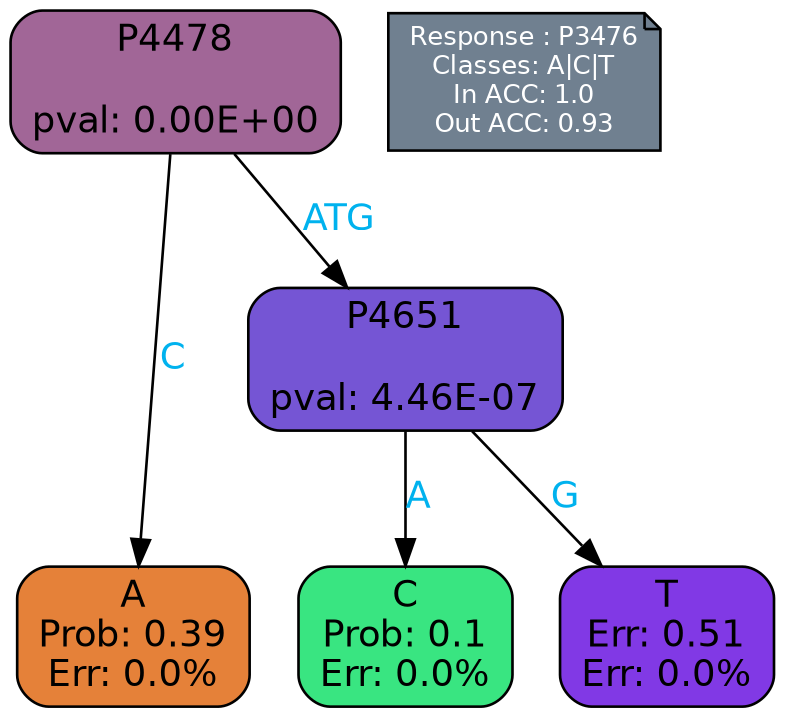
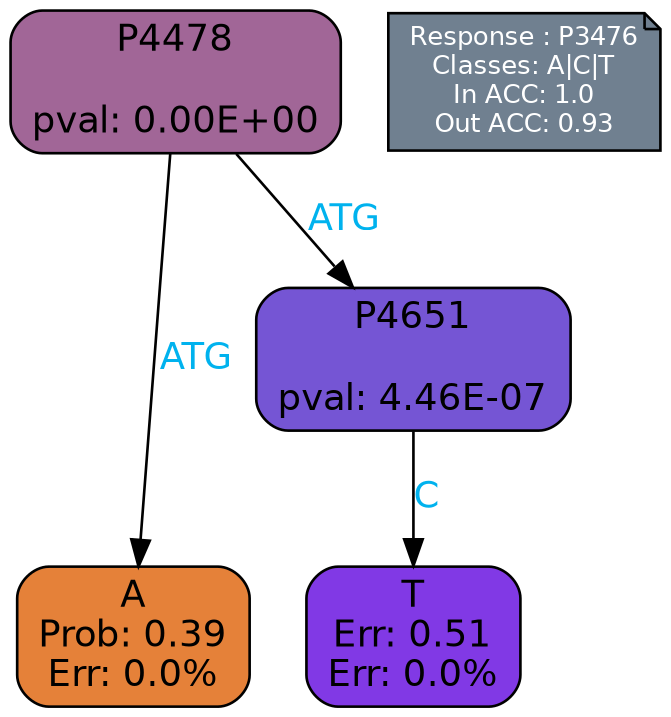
(173, 359) -> (197, 359)
(565, 498) -> (427, 498)
(405, 637) -> none
